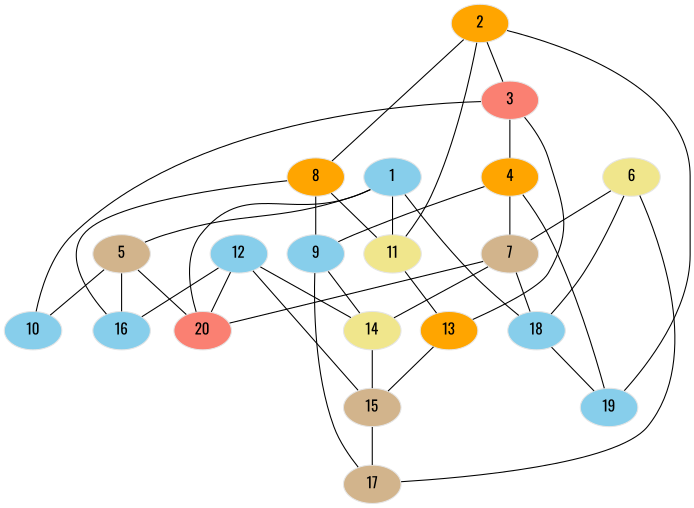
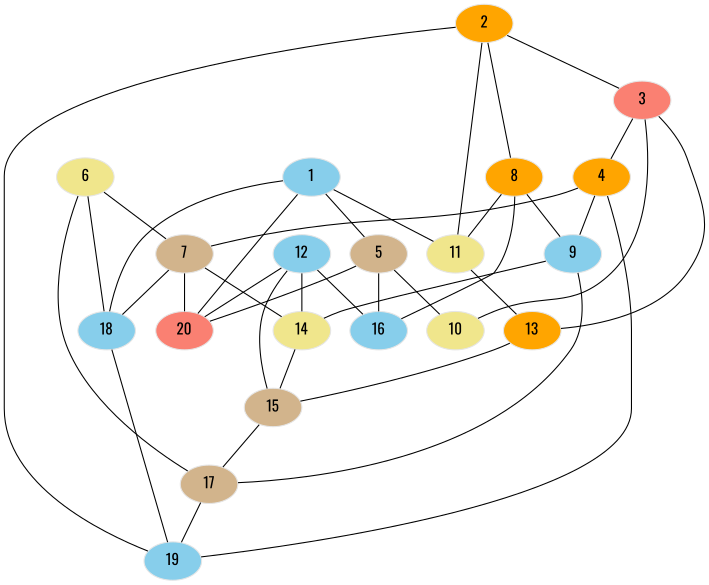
(33, 331) -> (455, 331)
none -> (191, 522)
